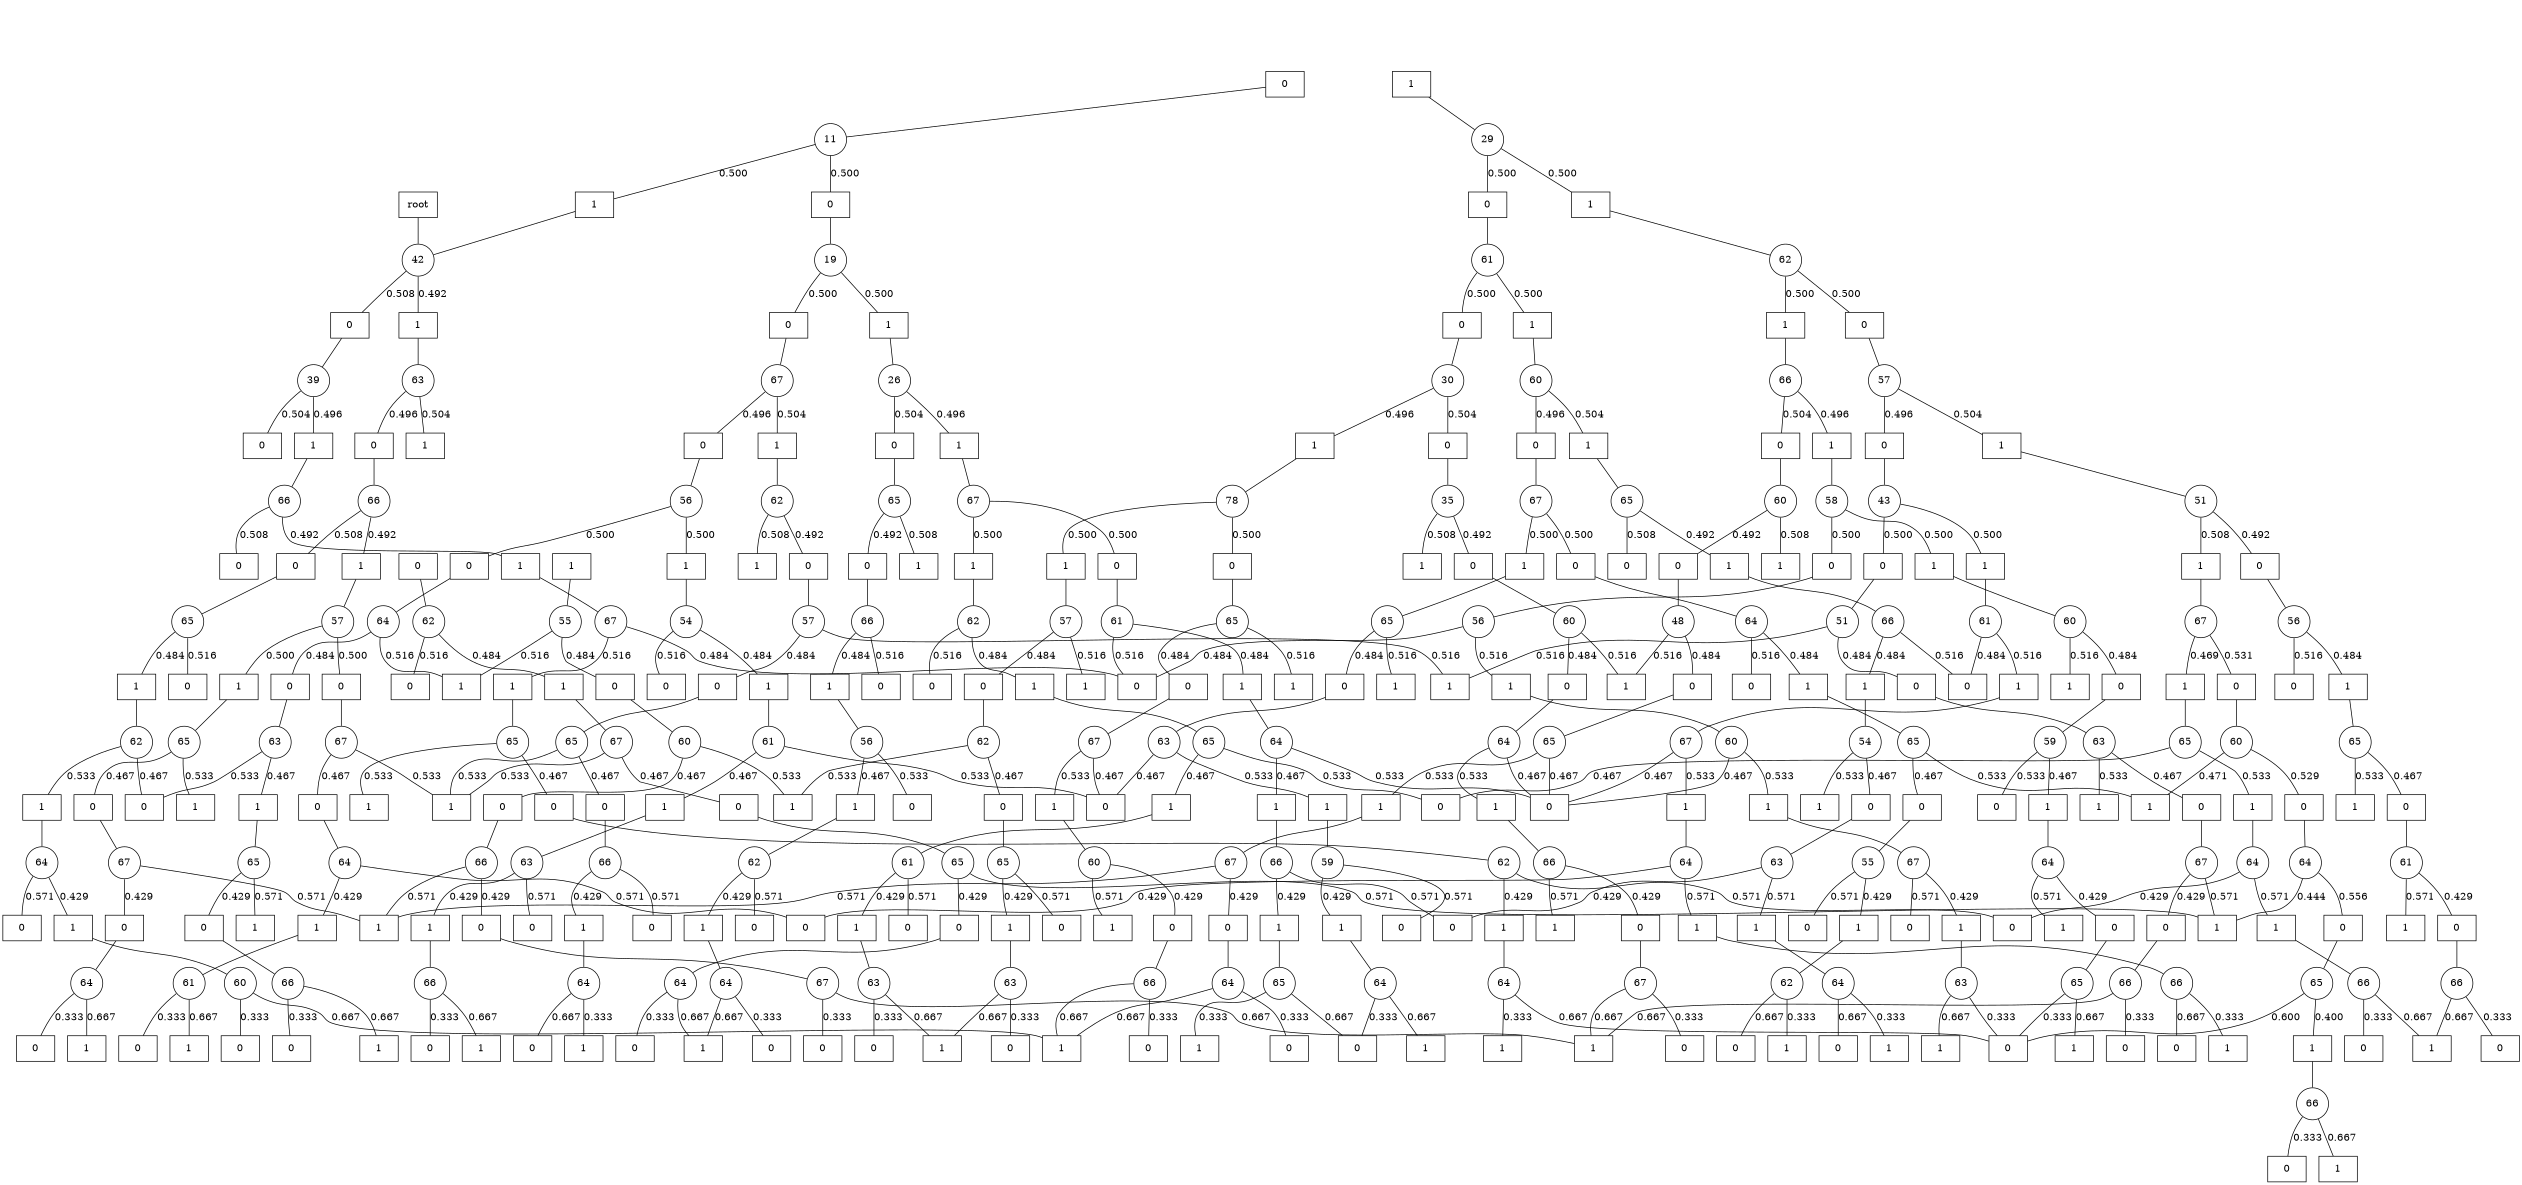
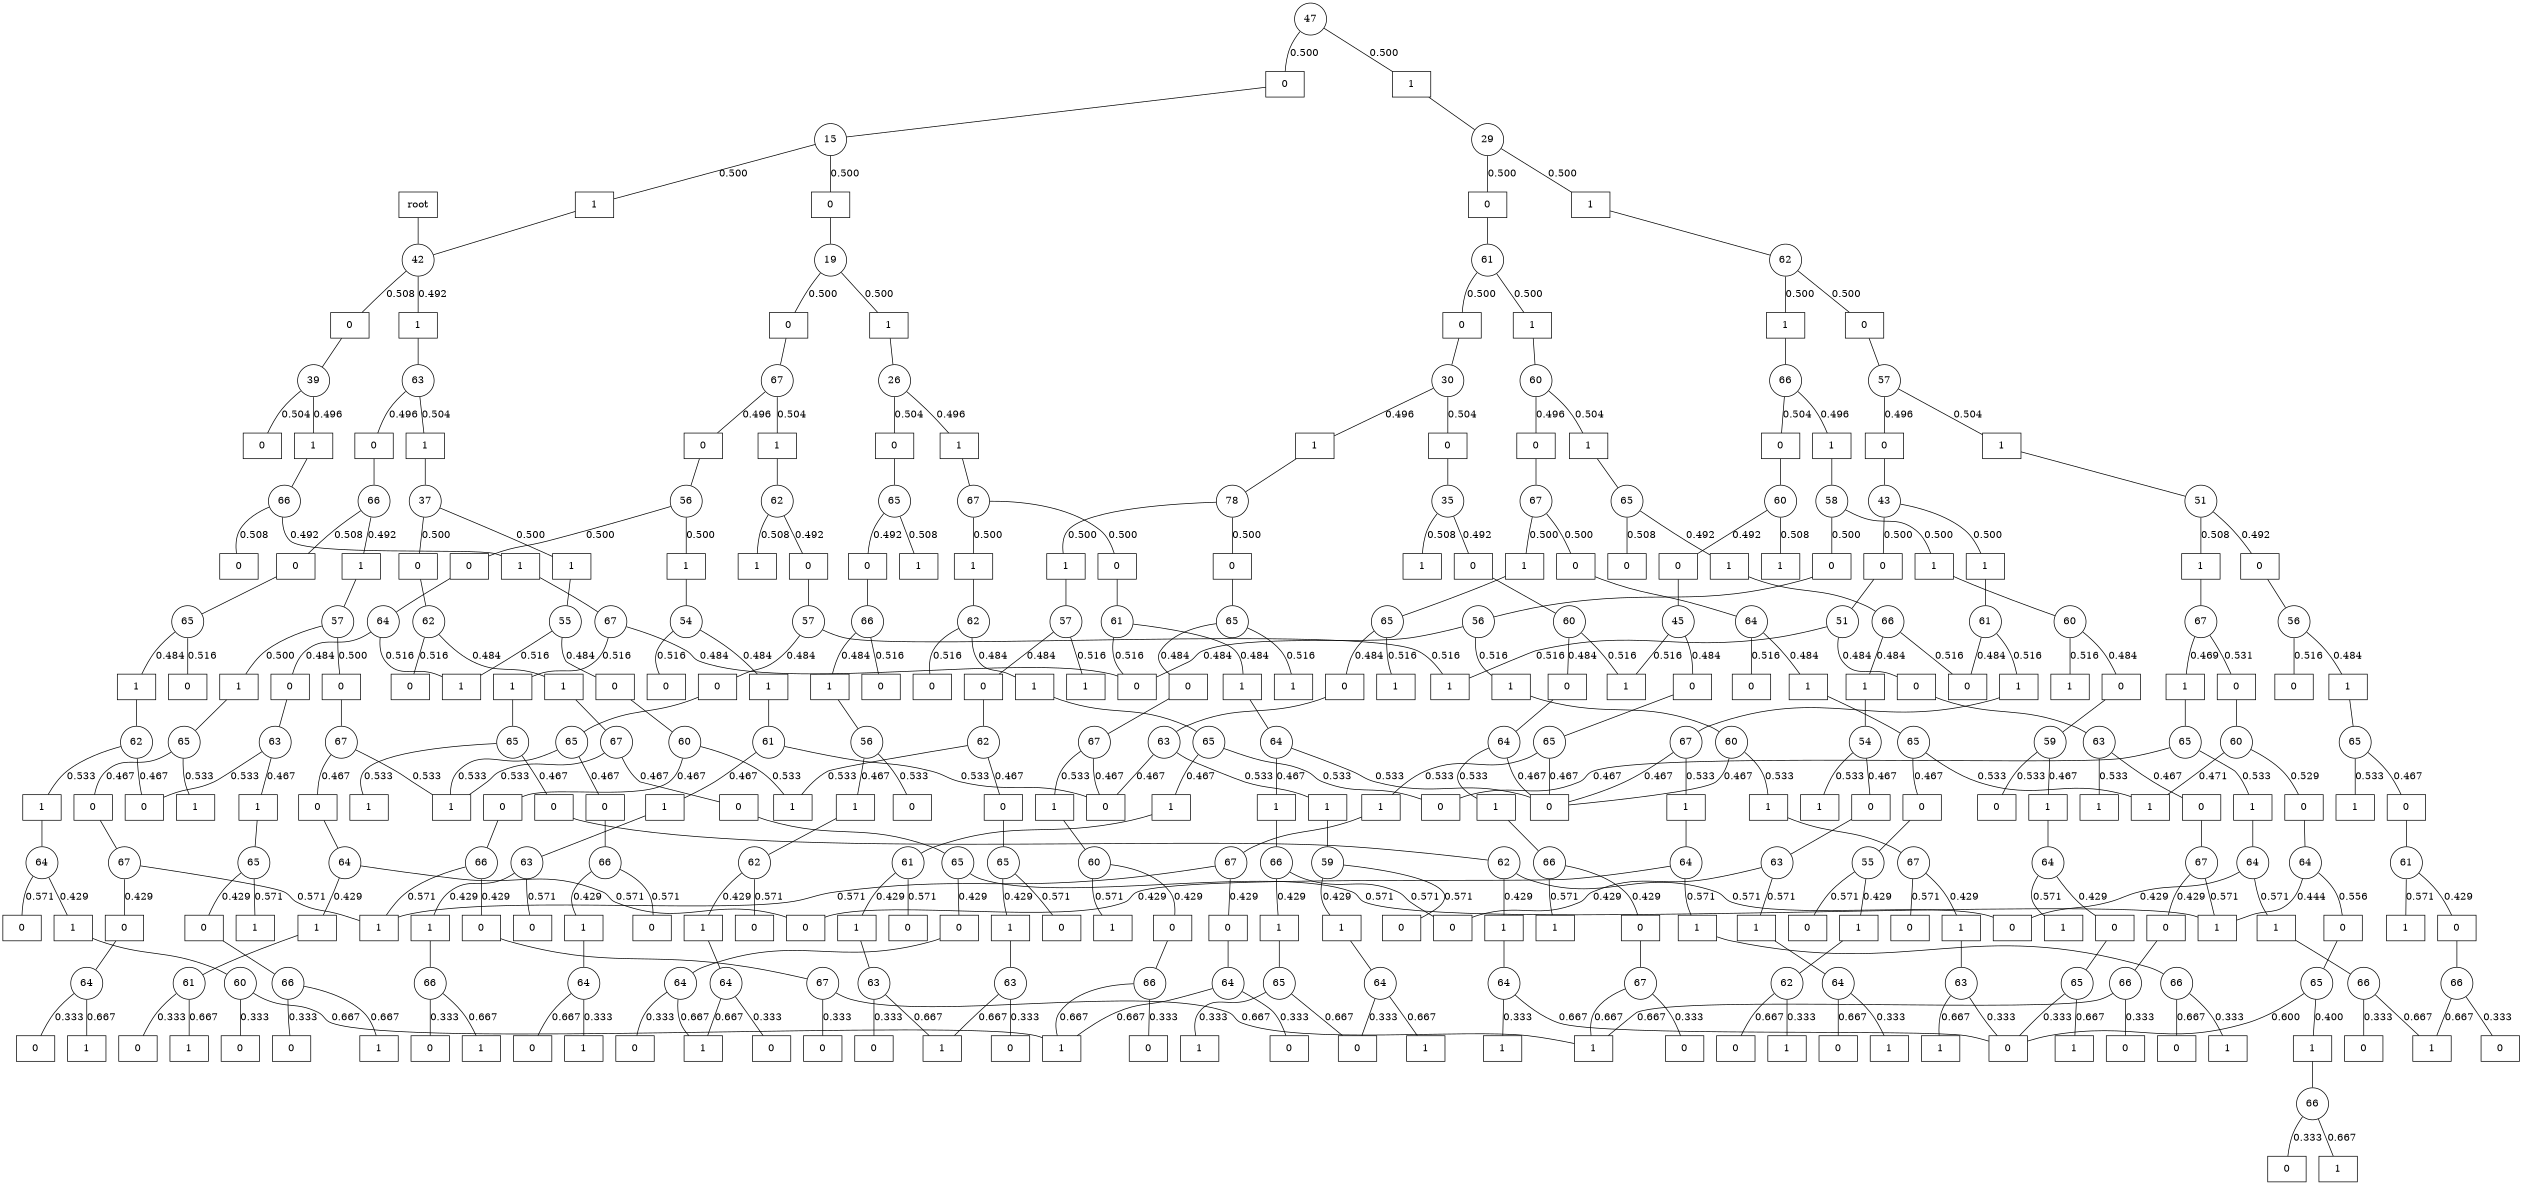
none -> (1311, 19)
(831, 140) -> (831, 140)
none -> (425, 501)
(1678, 622) -> (1678, 622)
